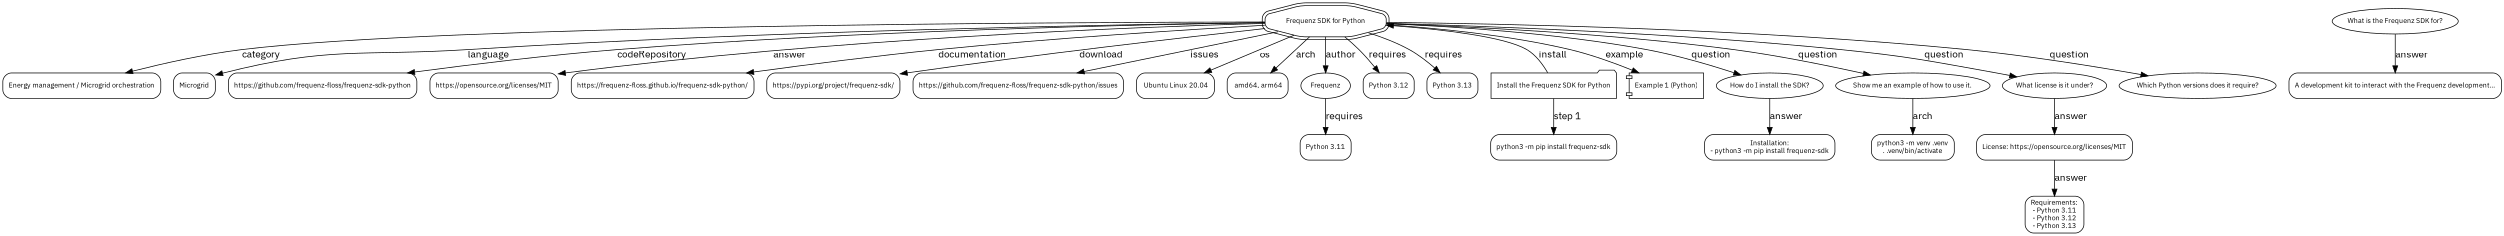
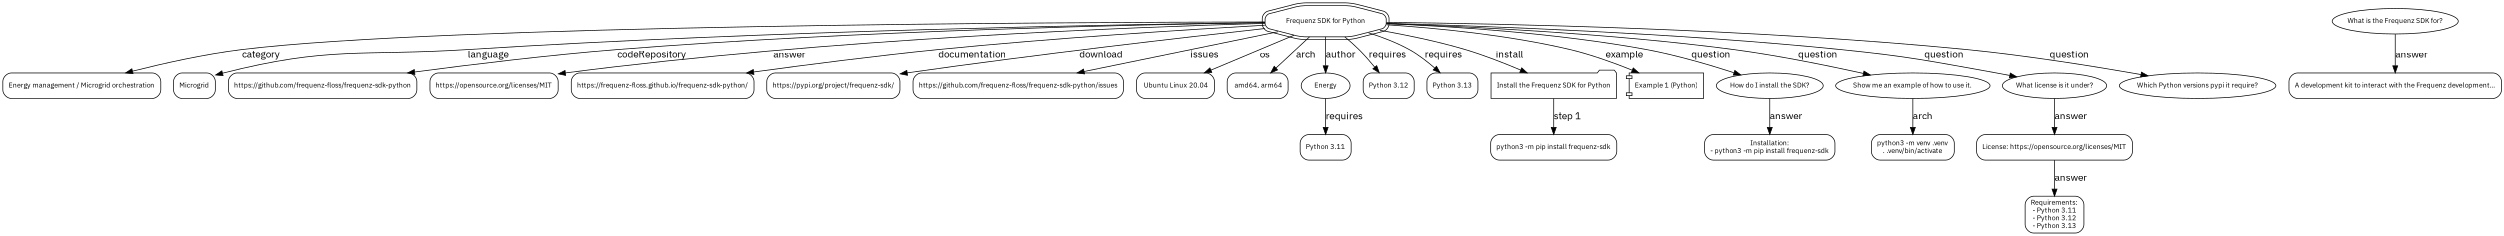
(1509, 43) -> (1452, 46)
(1326, 86) -> (1326, 86)
(2198, 86) -> (2198, 86)
